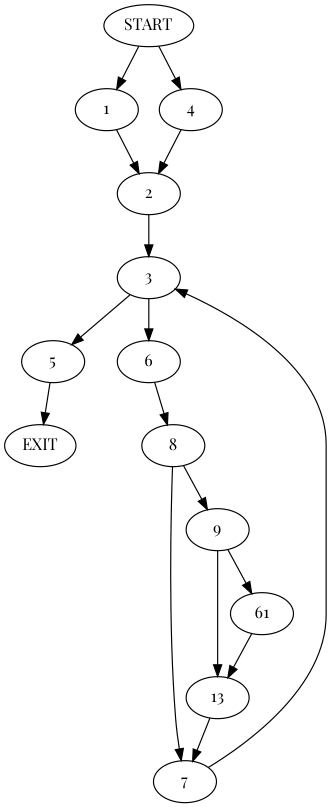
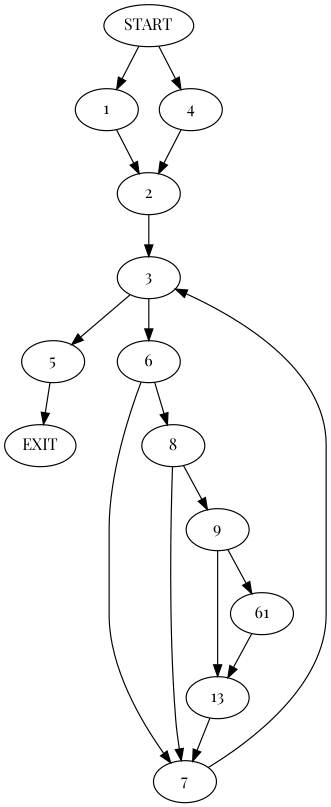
none -> (109, 572)
